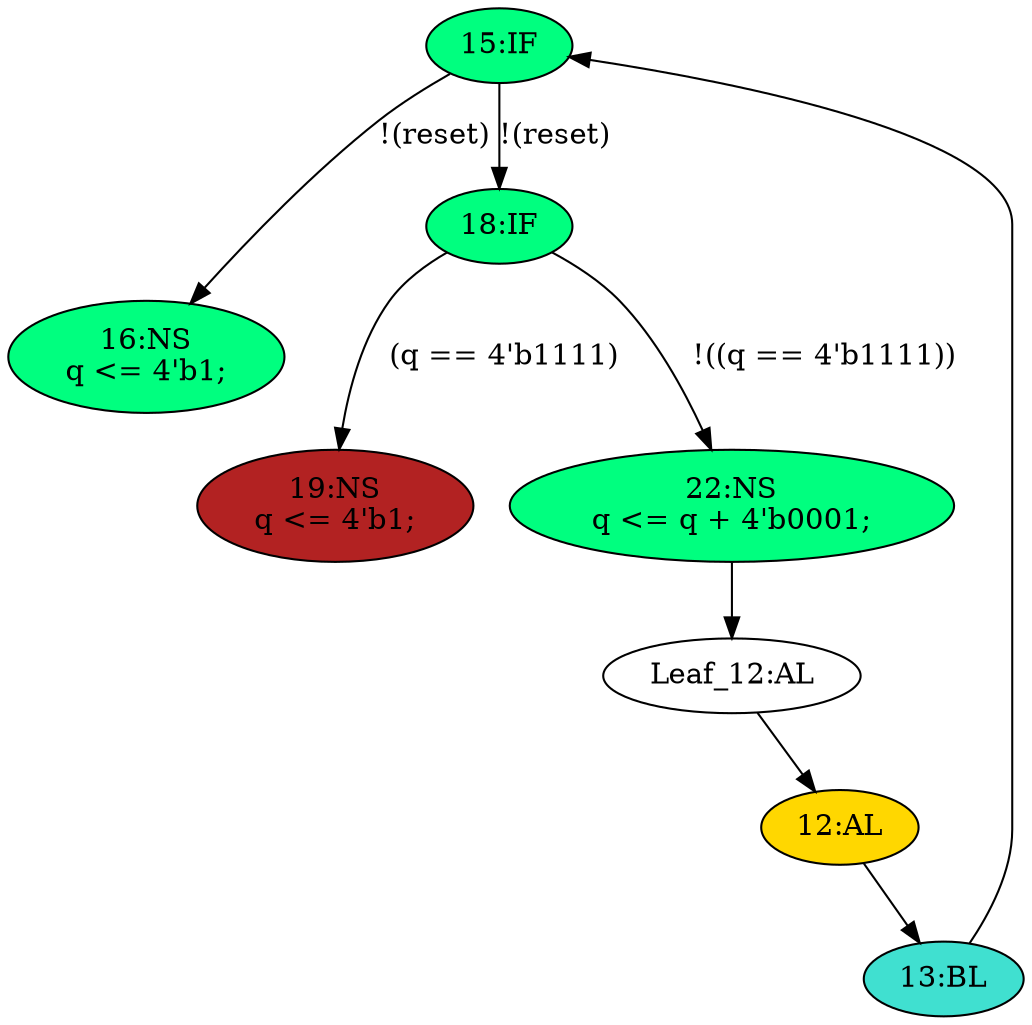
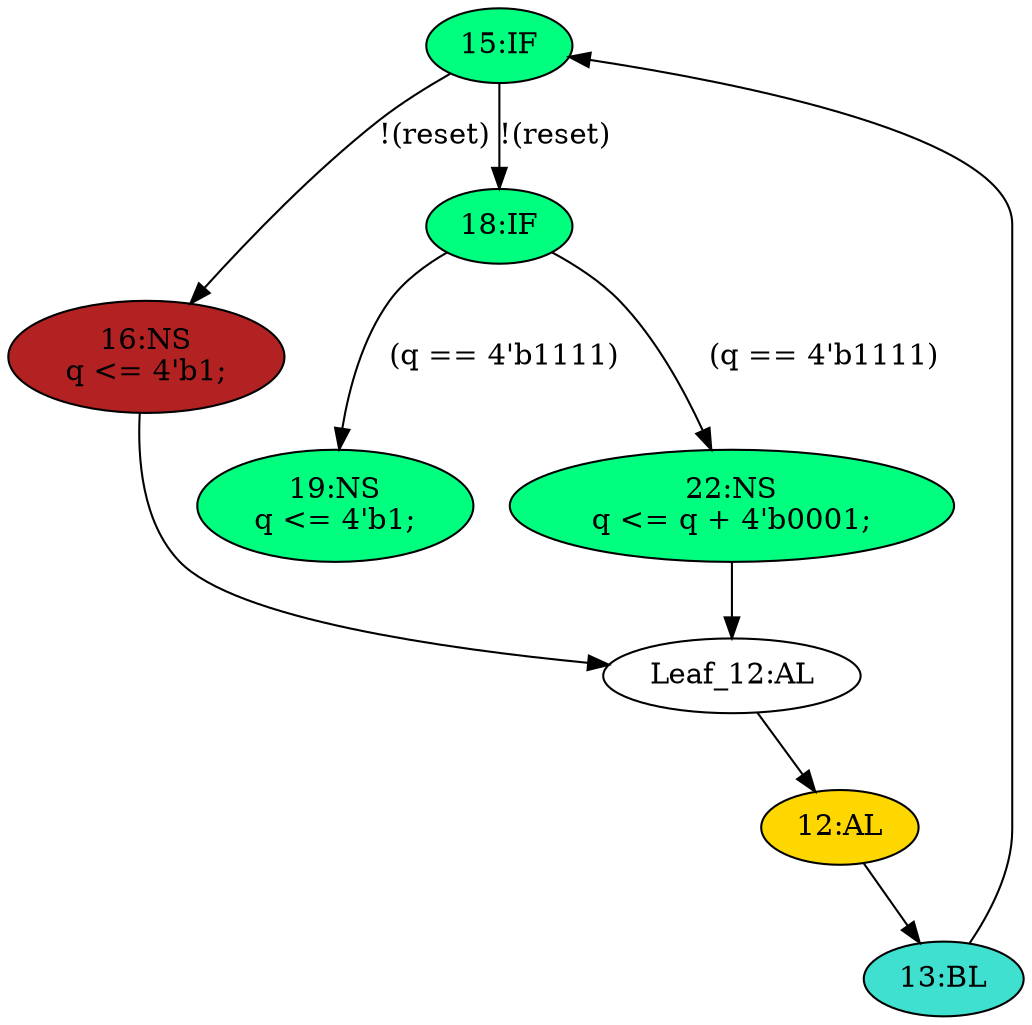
(146, 357) -> (146, 357)
(824, 357) -> (824, 357)
(335, 506) -> (335, 506)
none -> (300, 616)
